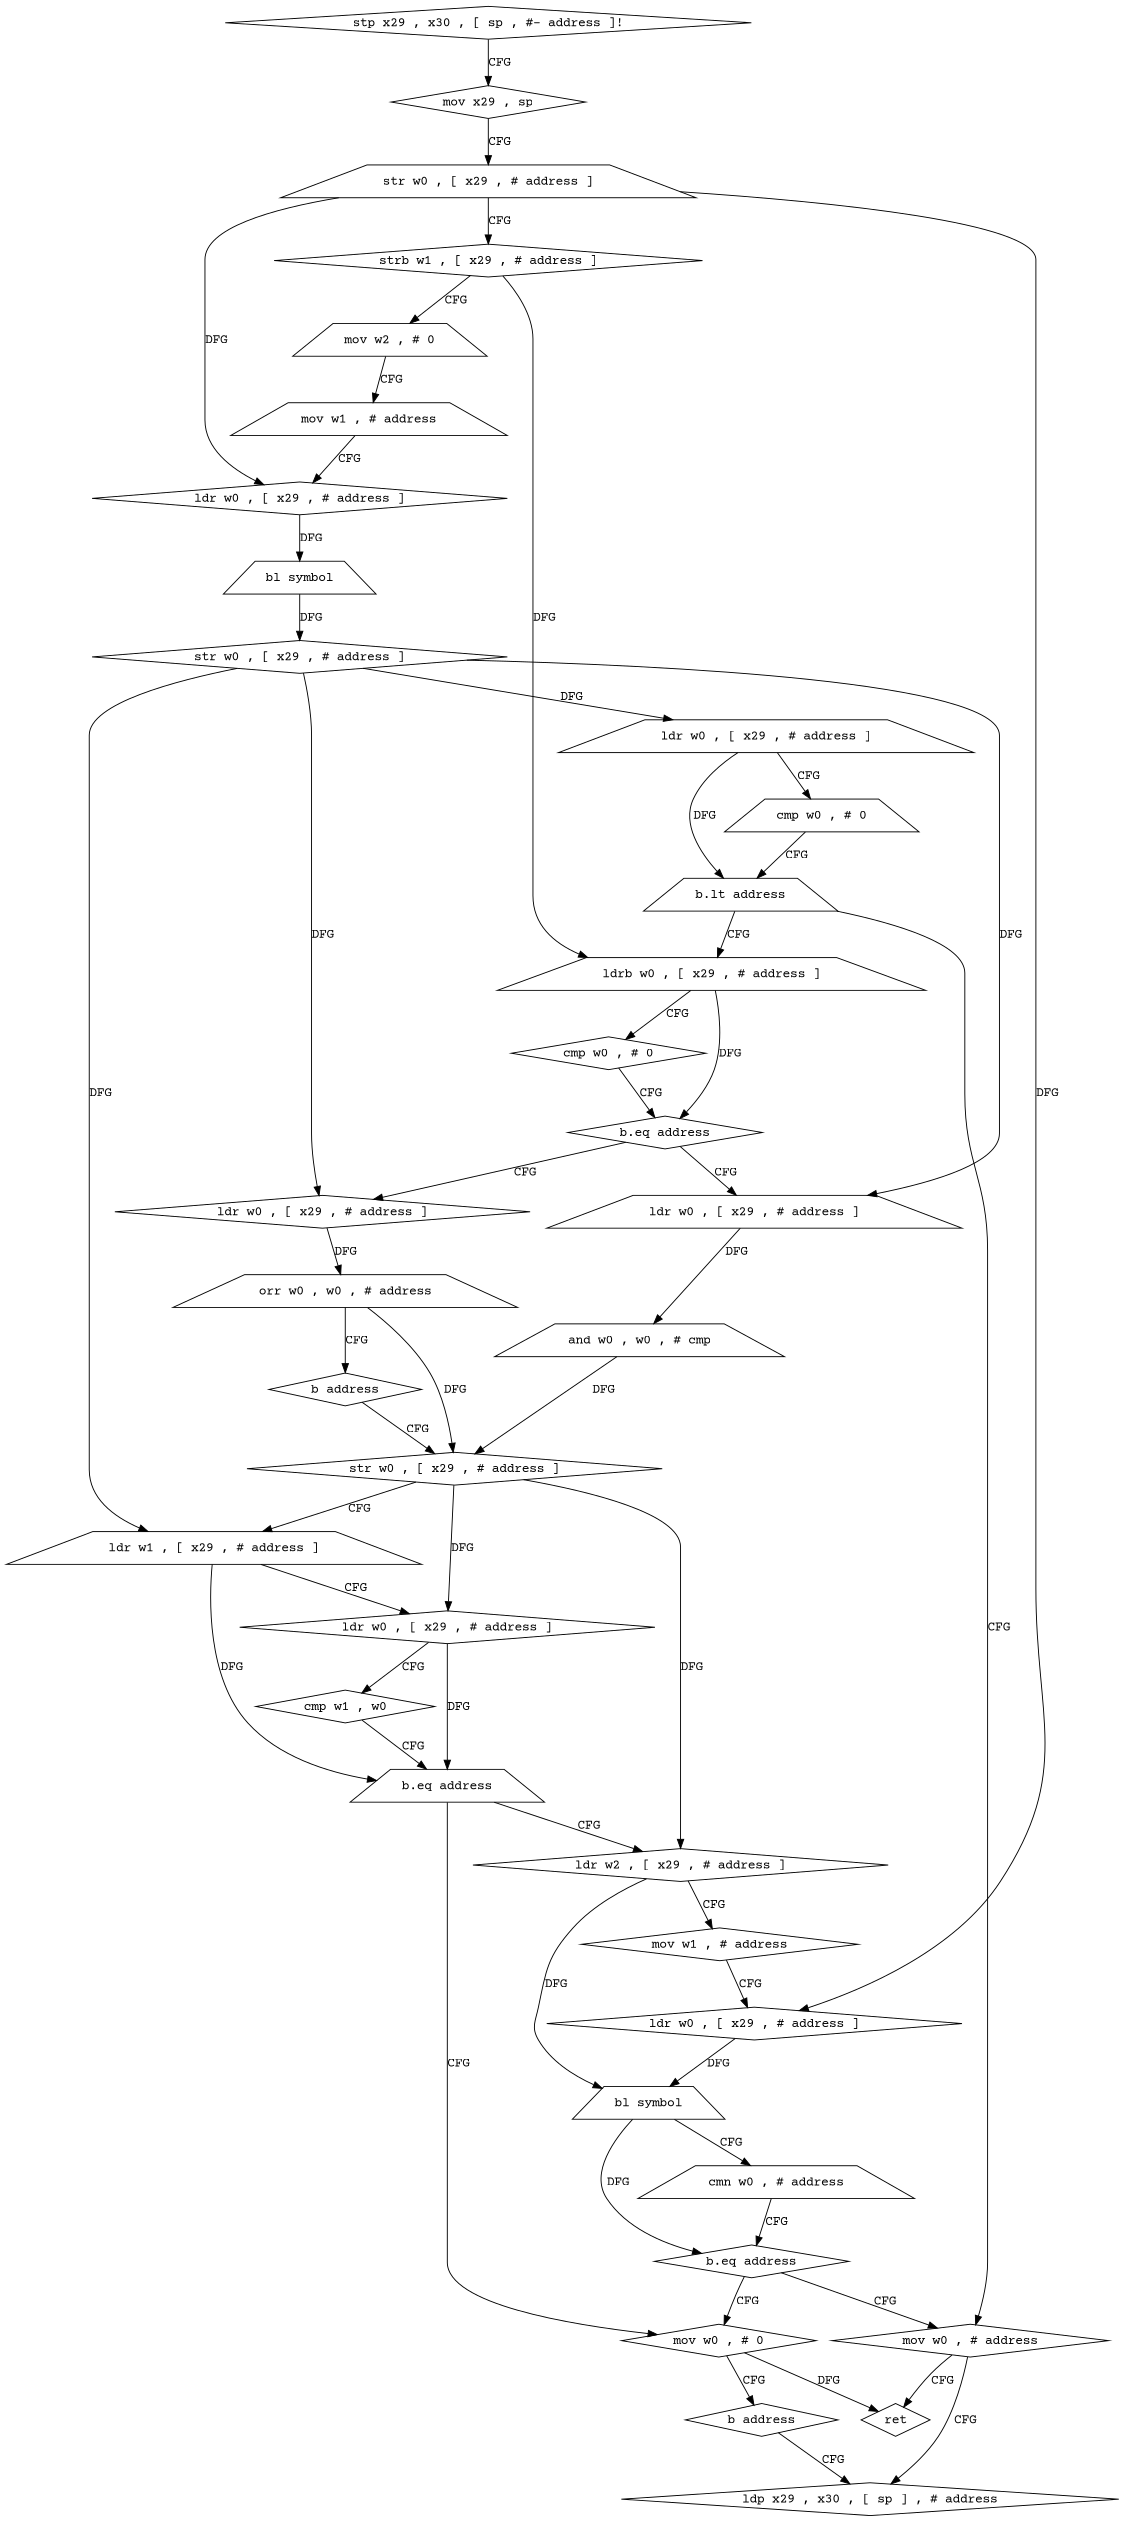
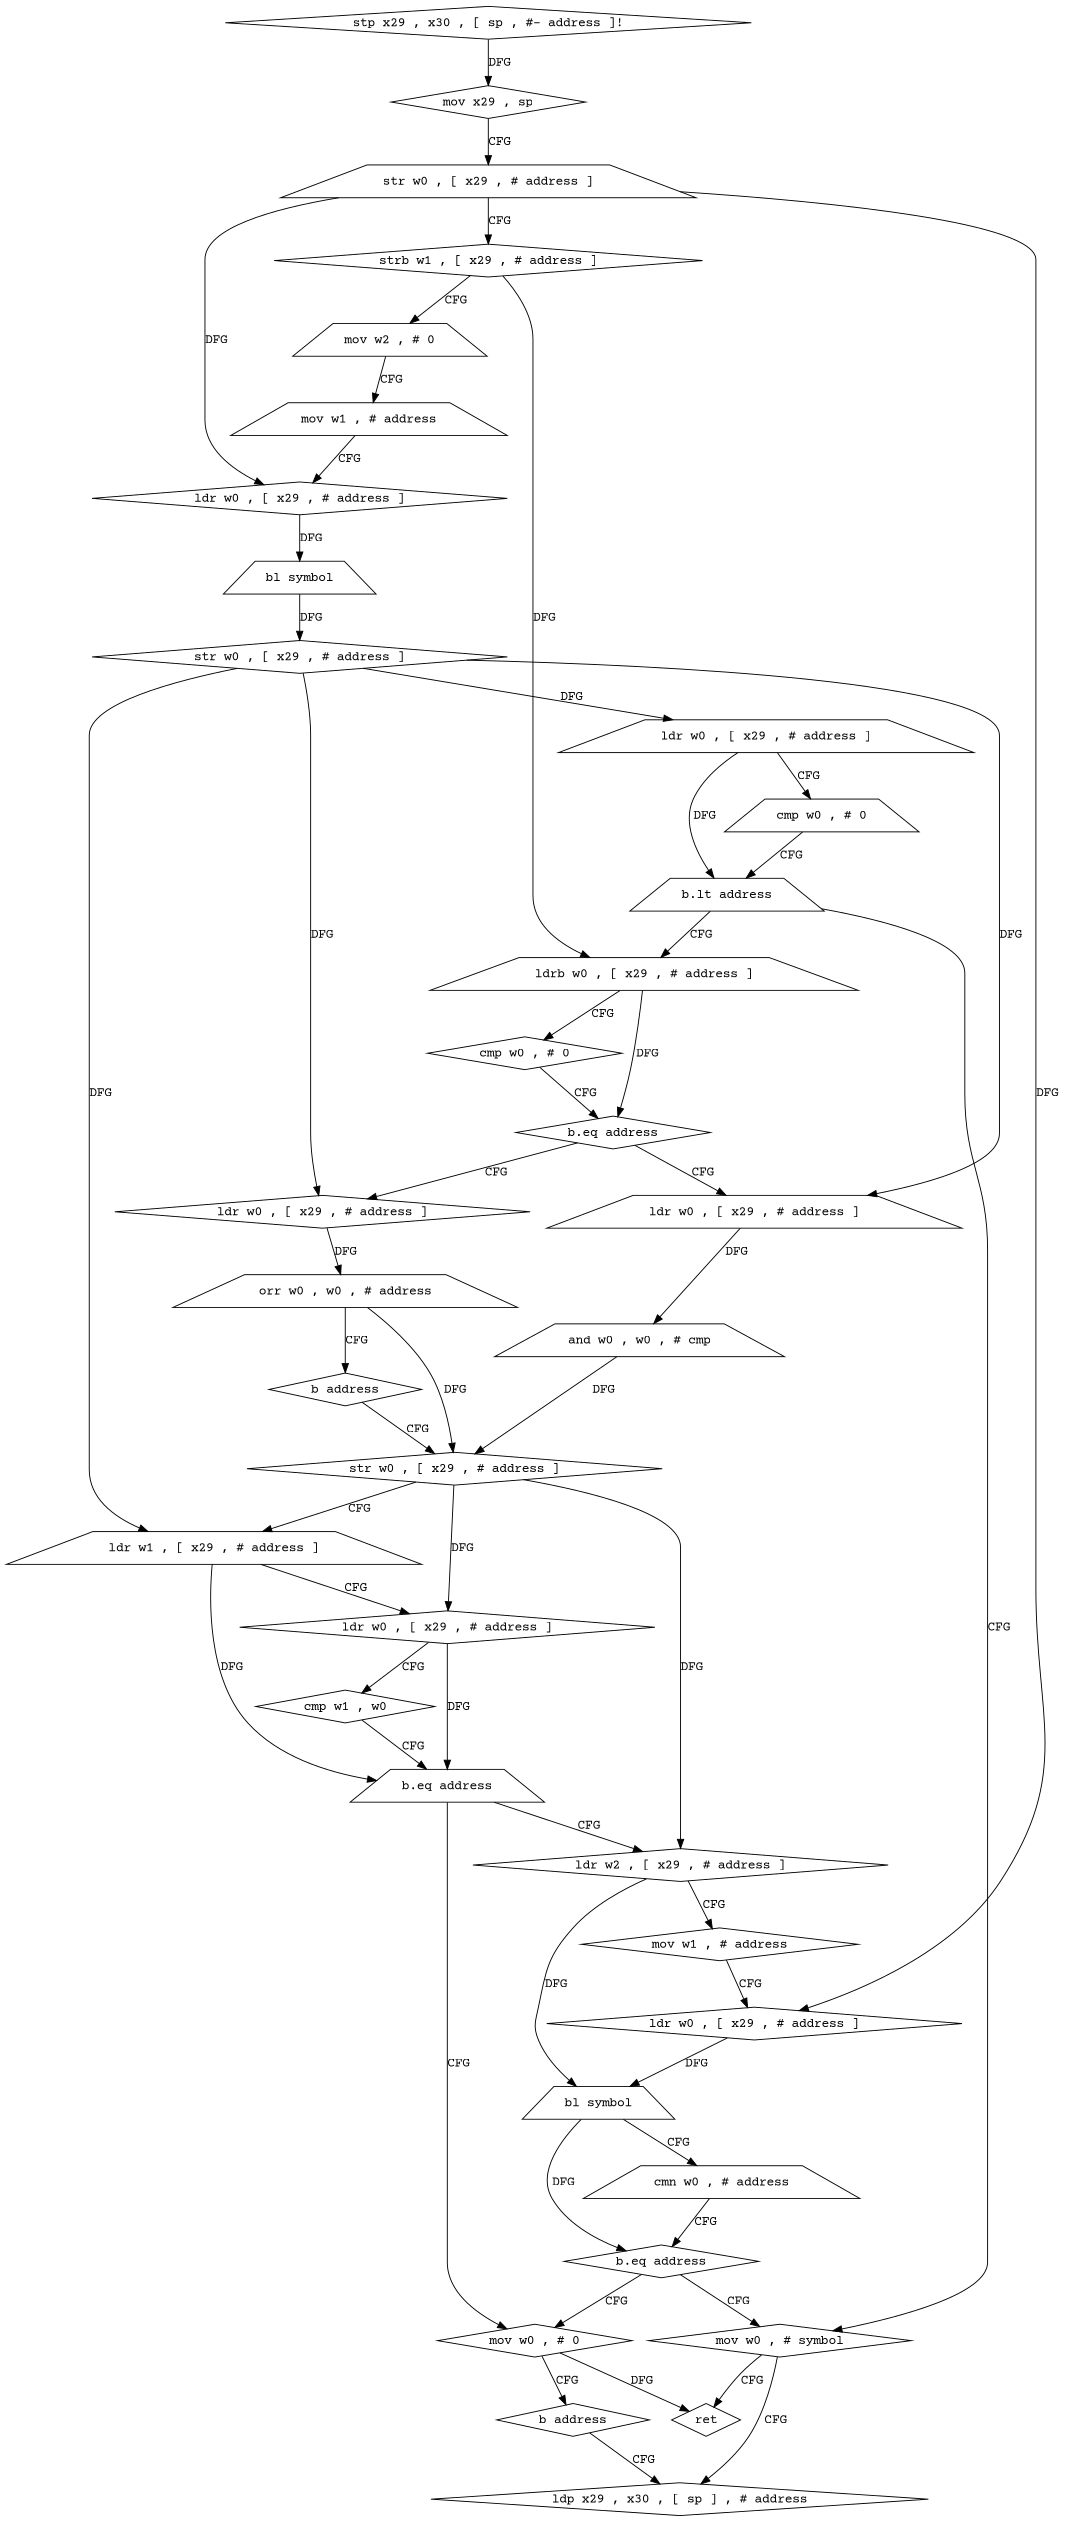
(500, 62) -> (500, 62)
(970, 2341) -> (780, 2341)
